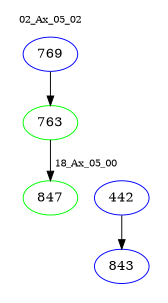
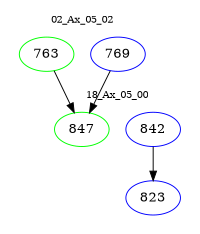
(50, 84) -> (100, 92)
(122, 198) -> (153, 129)
(122, 266) -> (153, 198)
